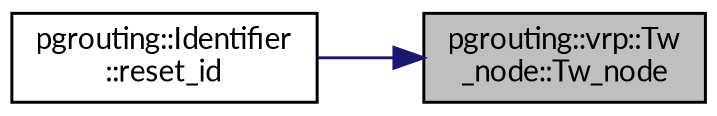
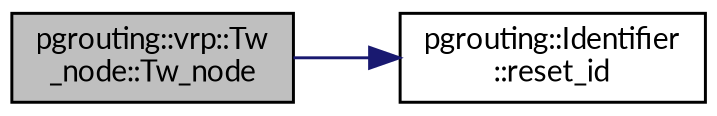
(355, 58) -> (332, 58)
